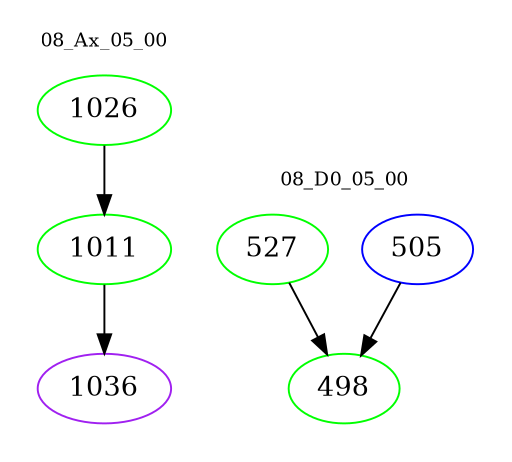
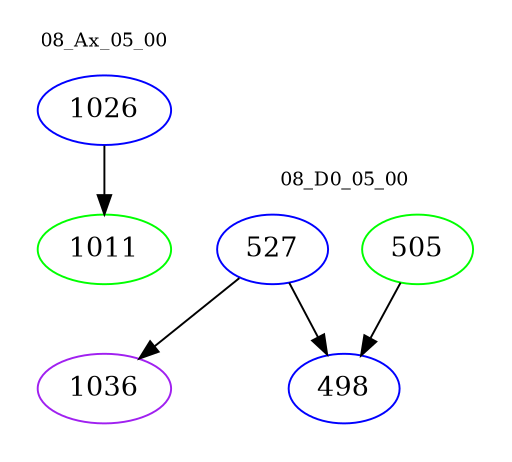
(104, 110) -> (104, 110)
(273, 249) -> (273, 249)
(418, 249) -> (418, 249)
(104, 310) -> (214, 299)
(344, 389) -> (344, 389)
